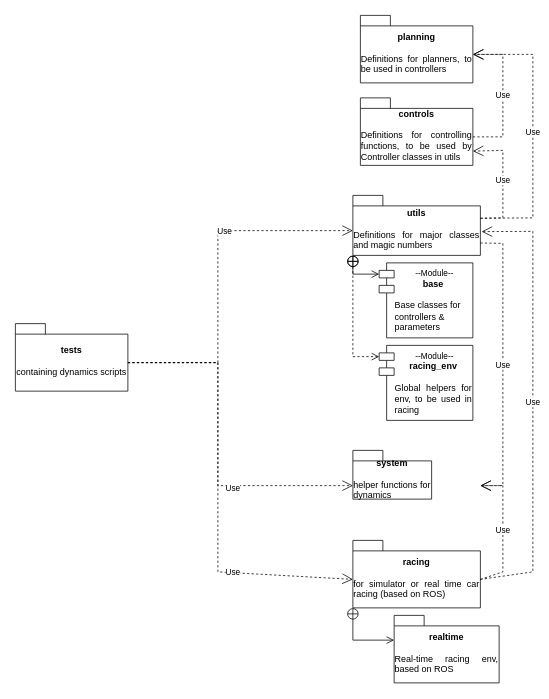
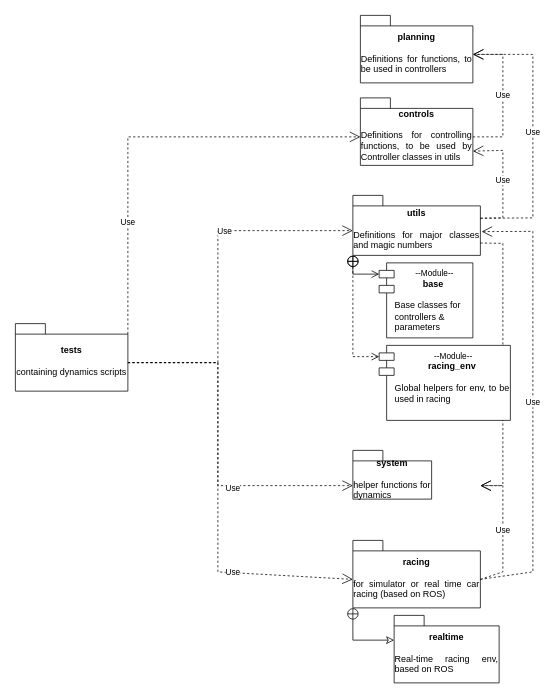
(417, 53) -> (417, 53)
none -> (144, 137)
(426, 383) -> (445, 383)
(388, 640) -> (386, 640)
